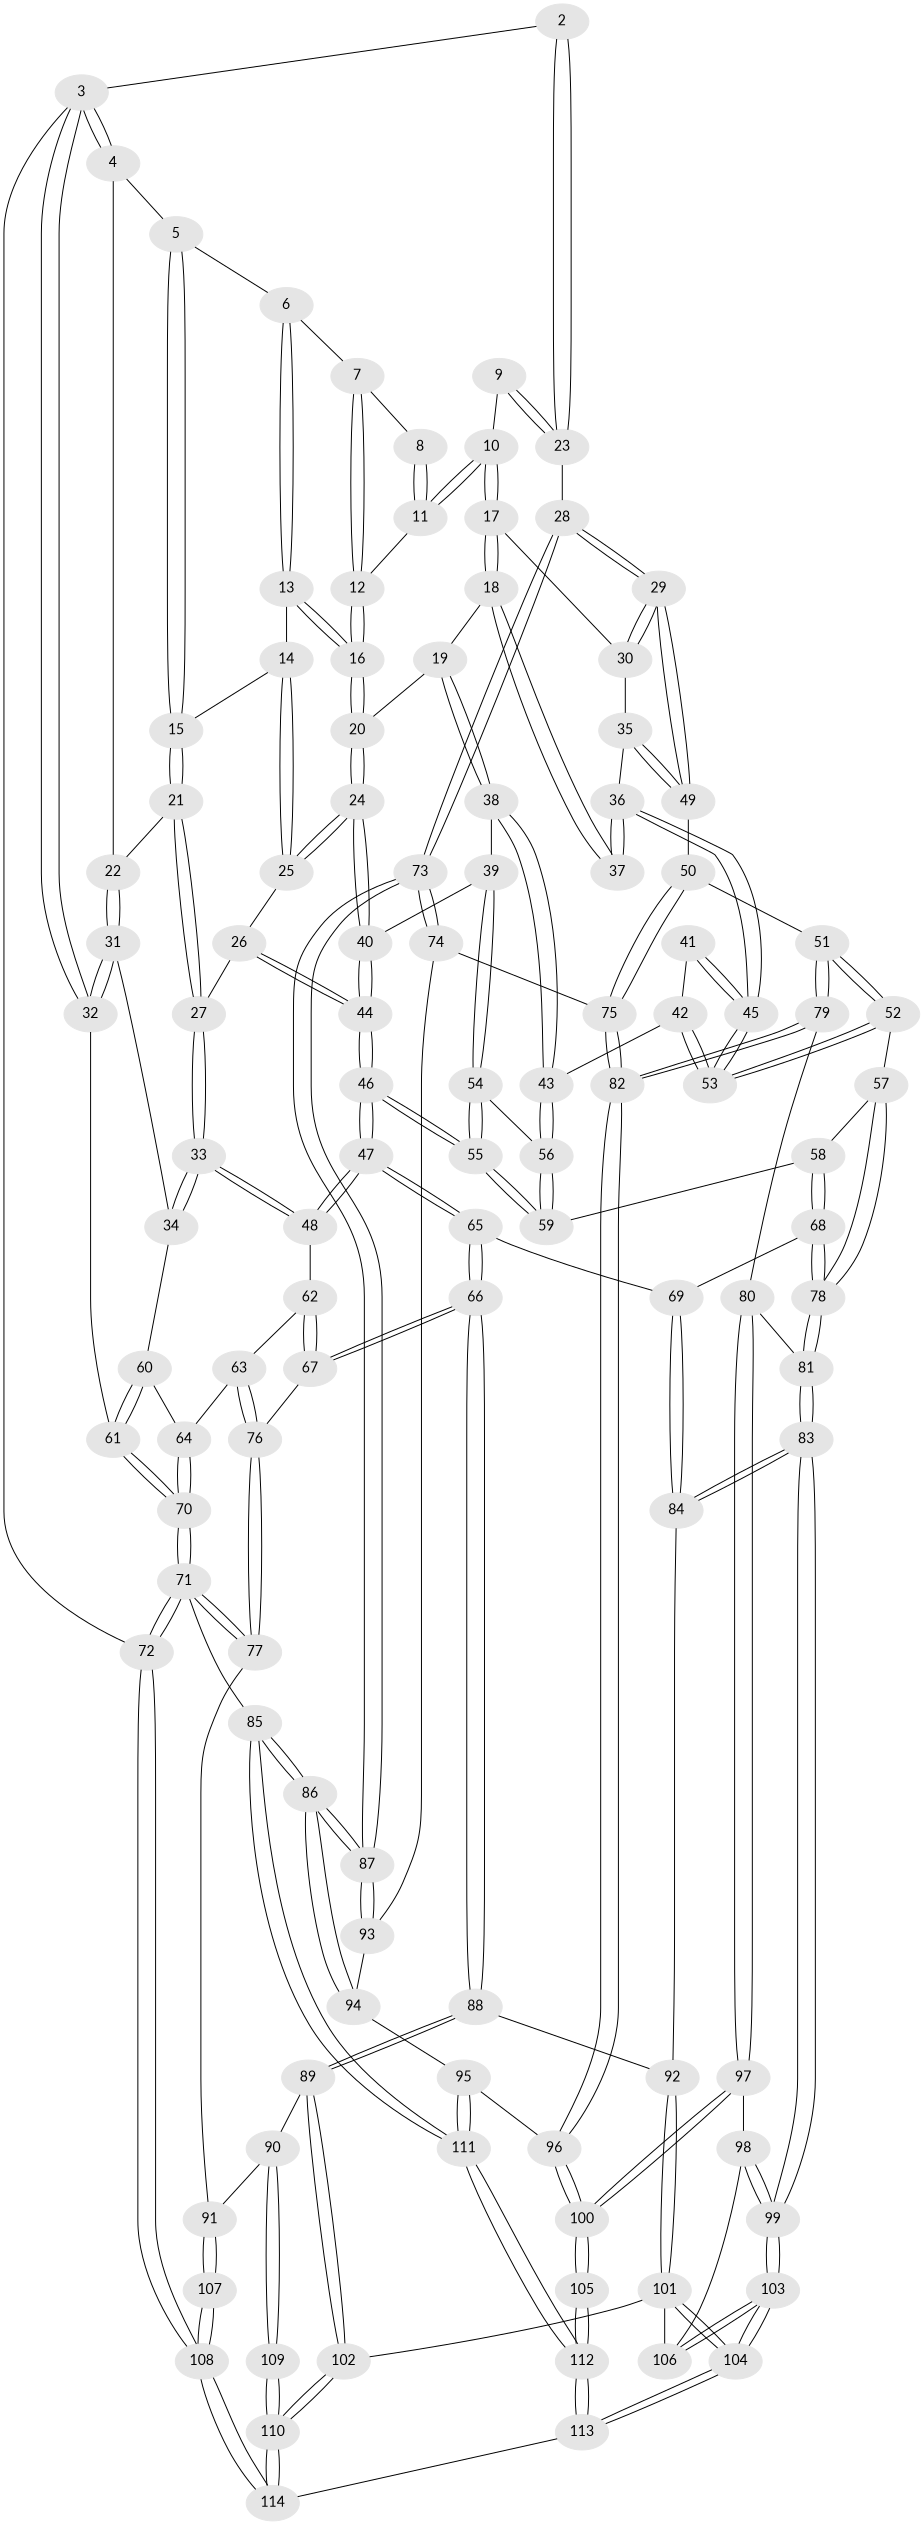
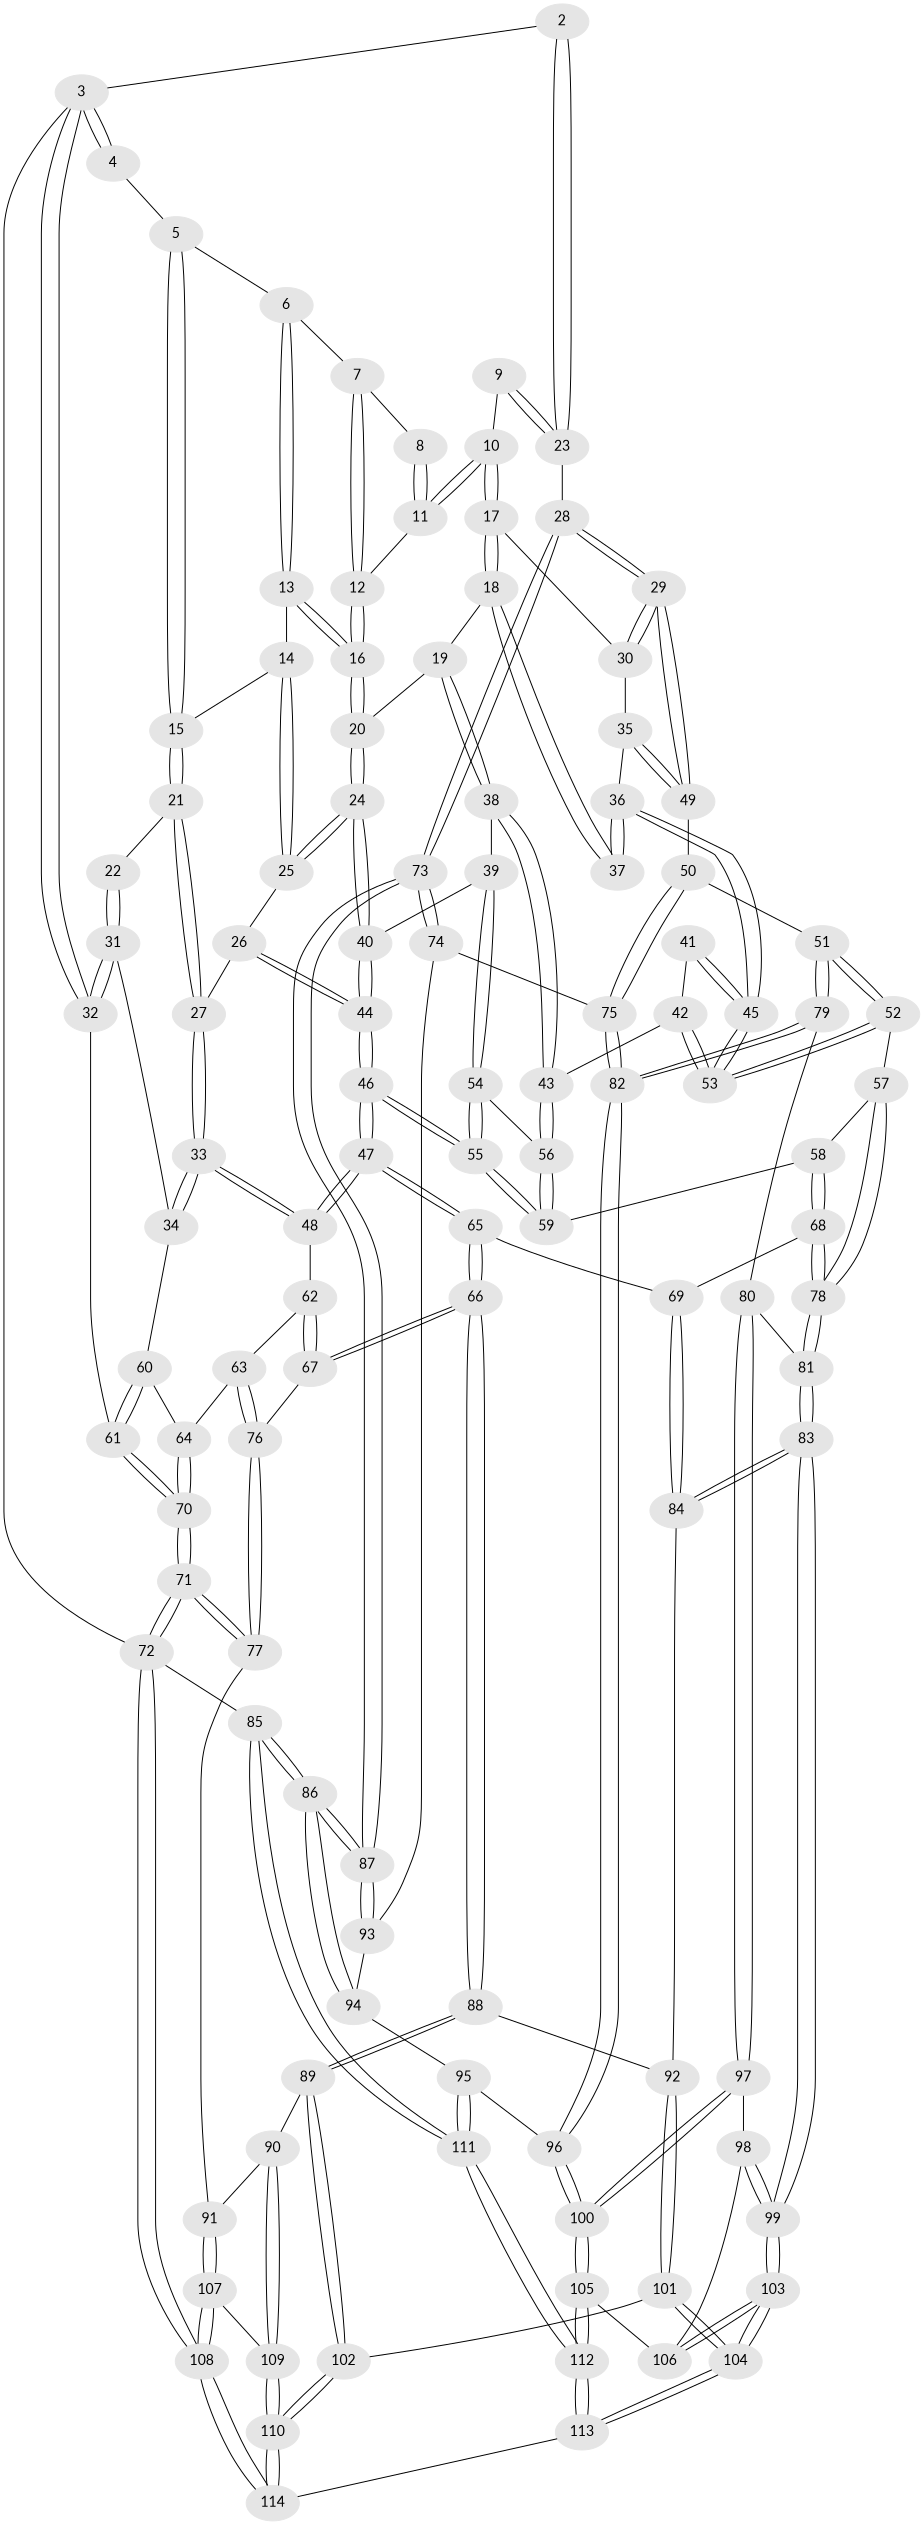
(113, 518) -> none
(212, 1655) -> (201, 1688)
none -> (241, 2326)
(665, 2326) -> (623, 2326)
